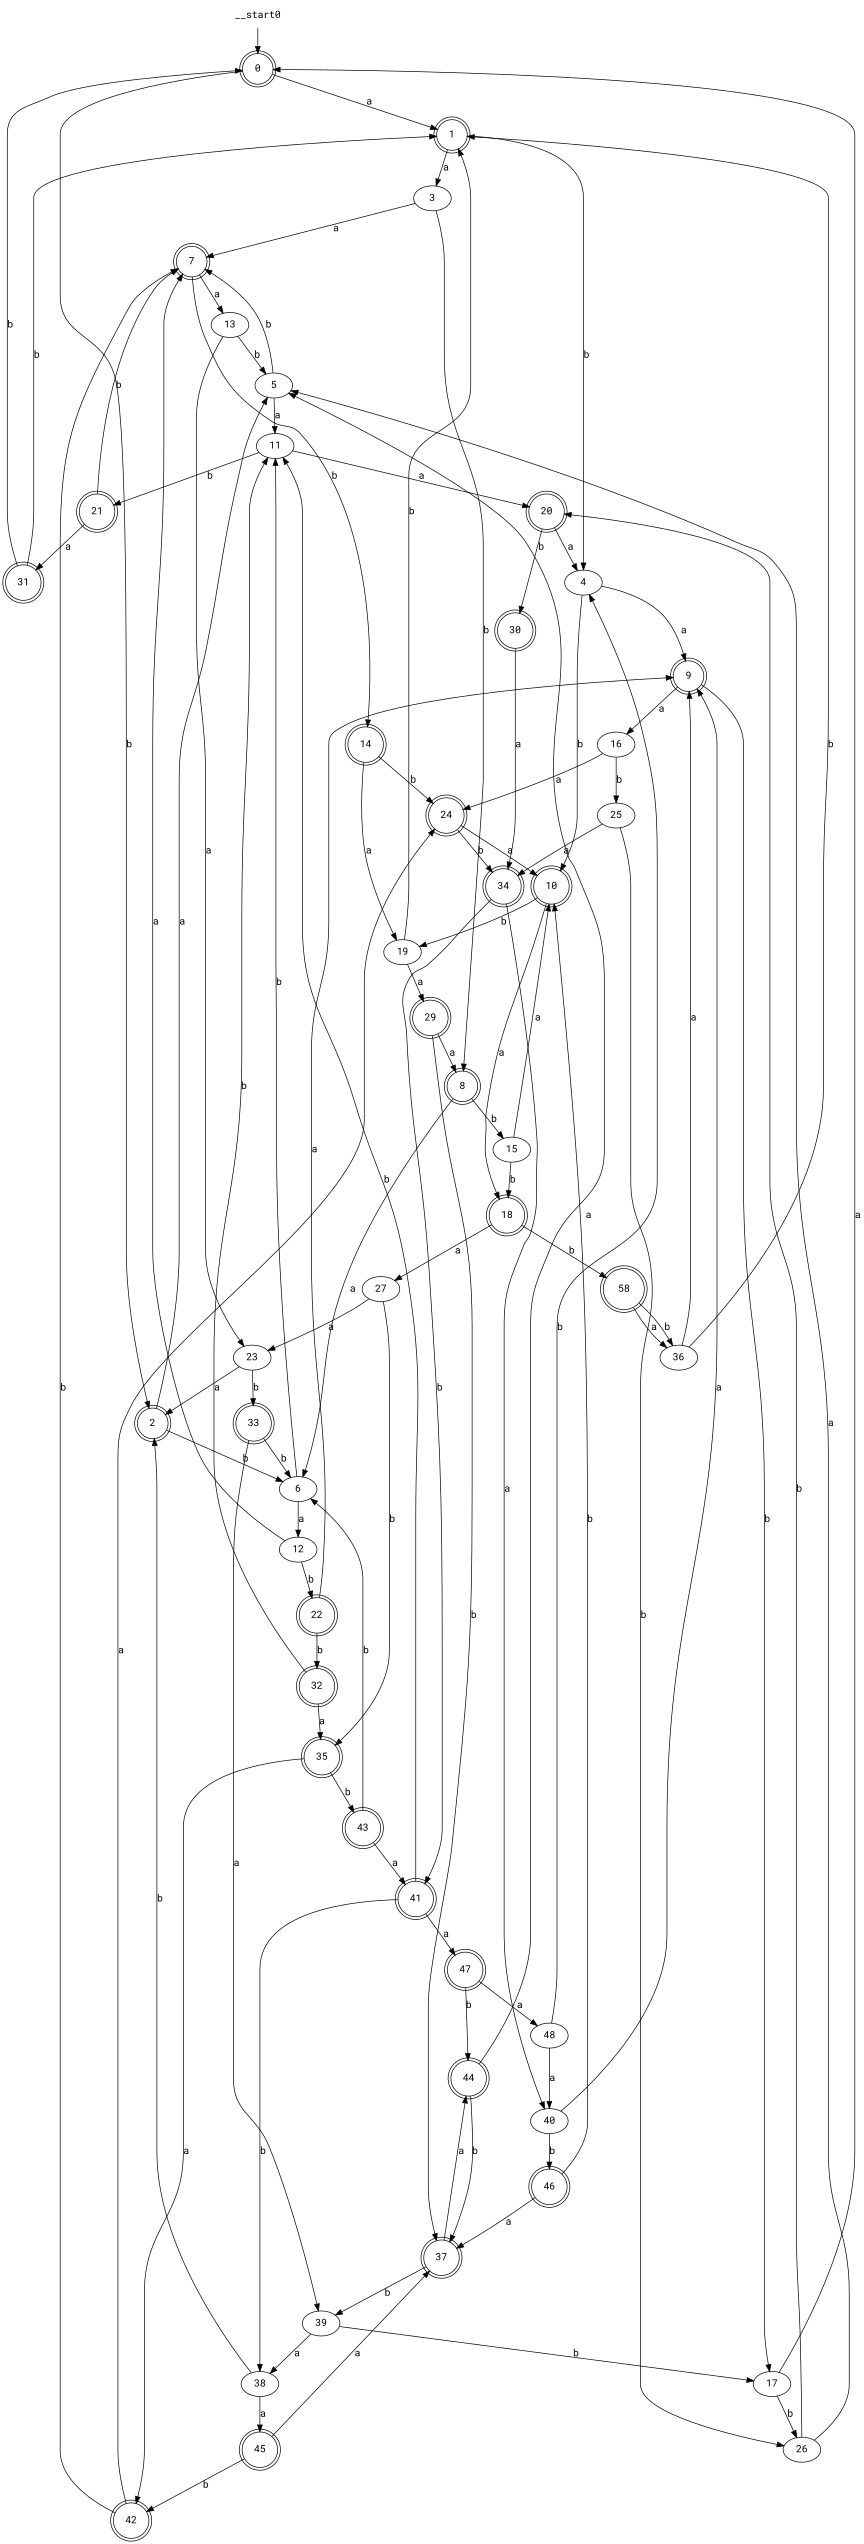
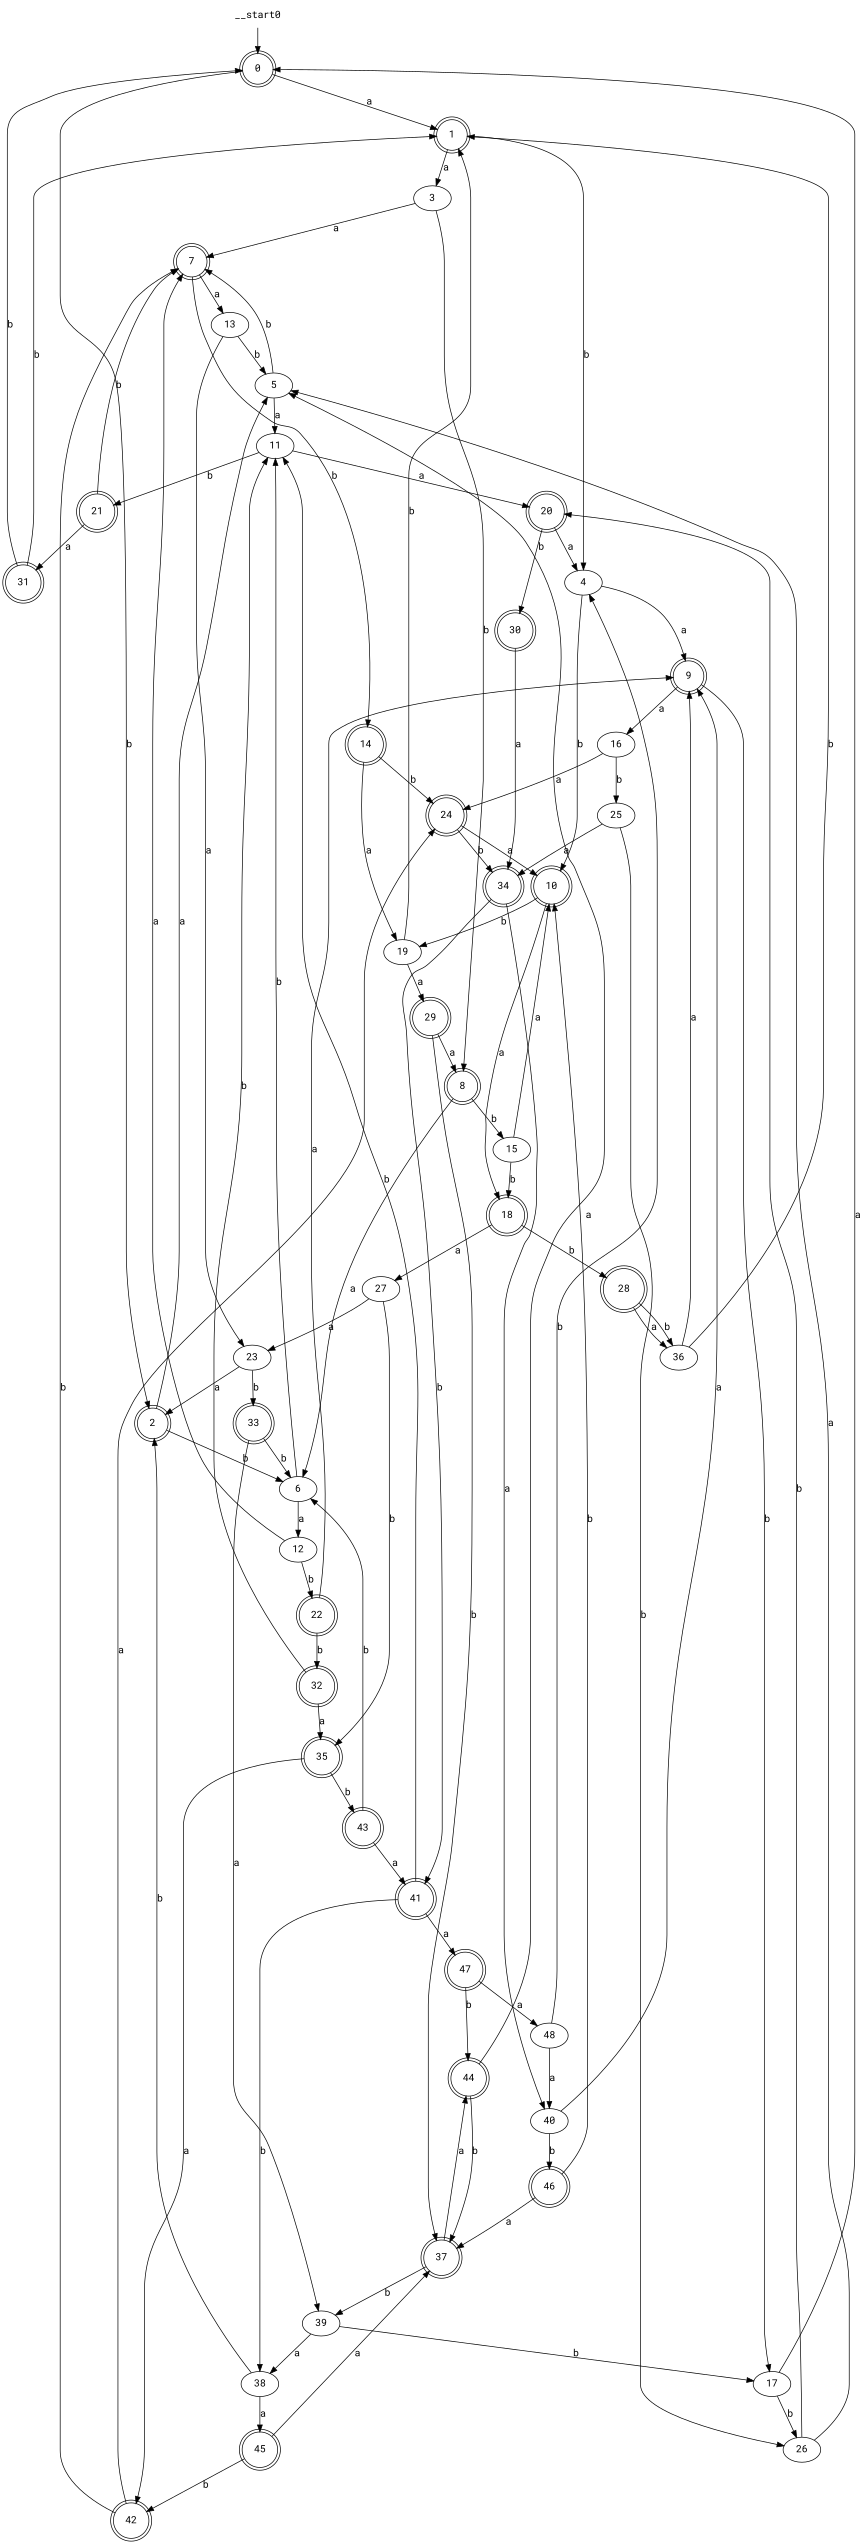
(624, 1289) -> (624, 1289)
